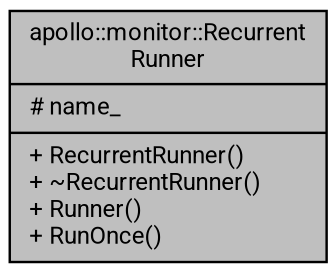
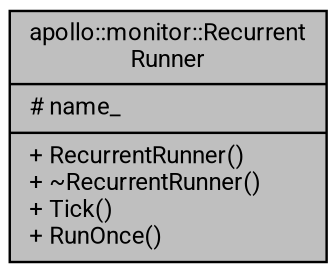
(87, 210) -> (72, 210)
